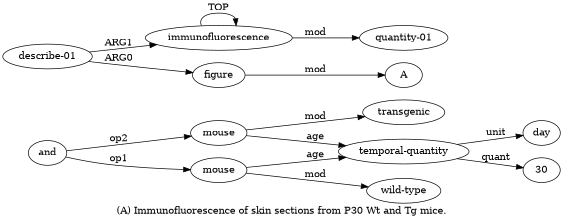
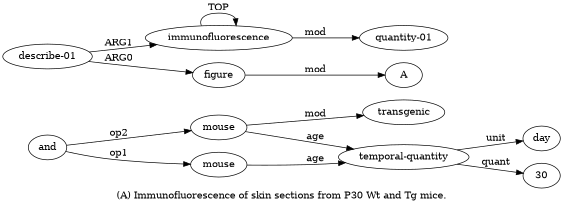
(404, 191) -> none
